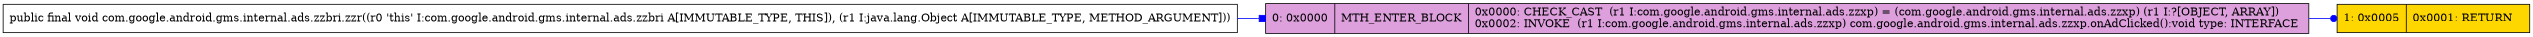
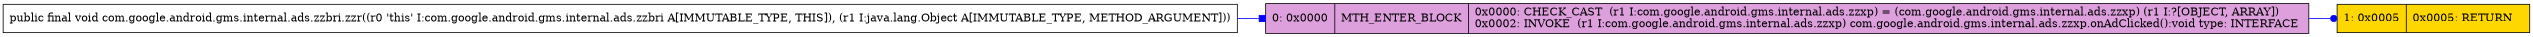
(2468, 18) -> (2468, 18)
